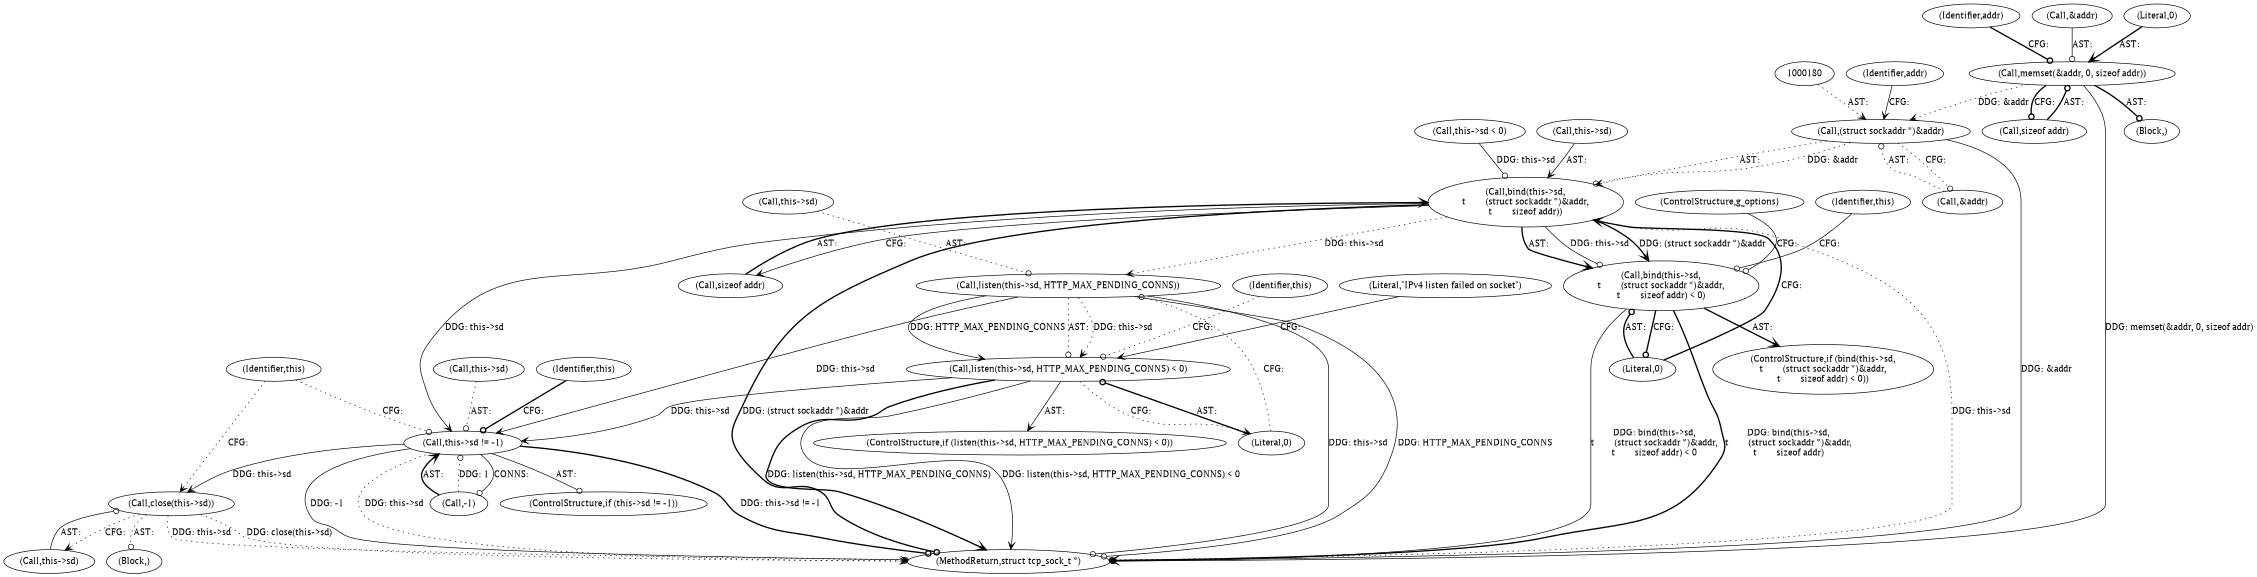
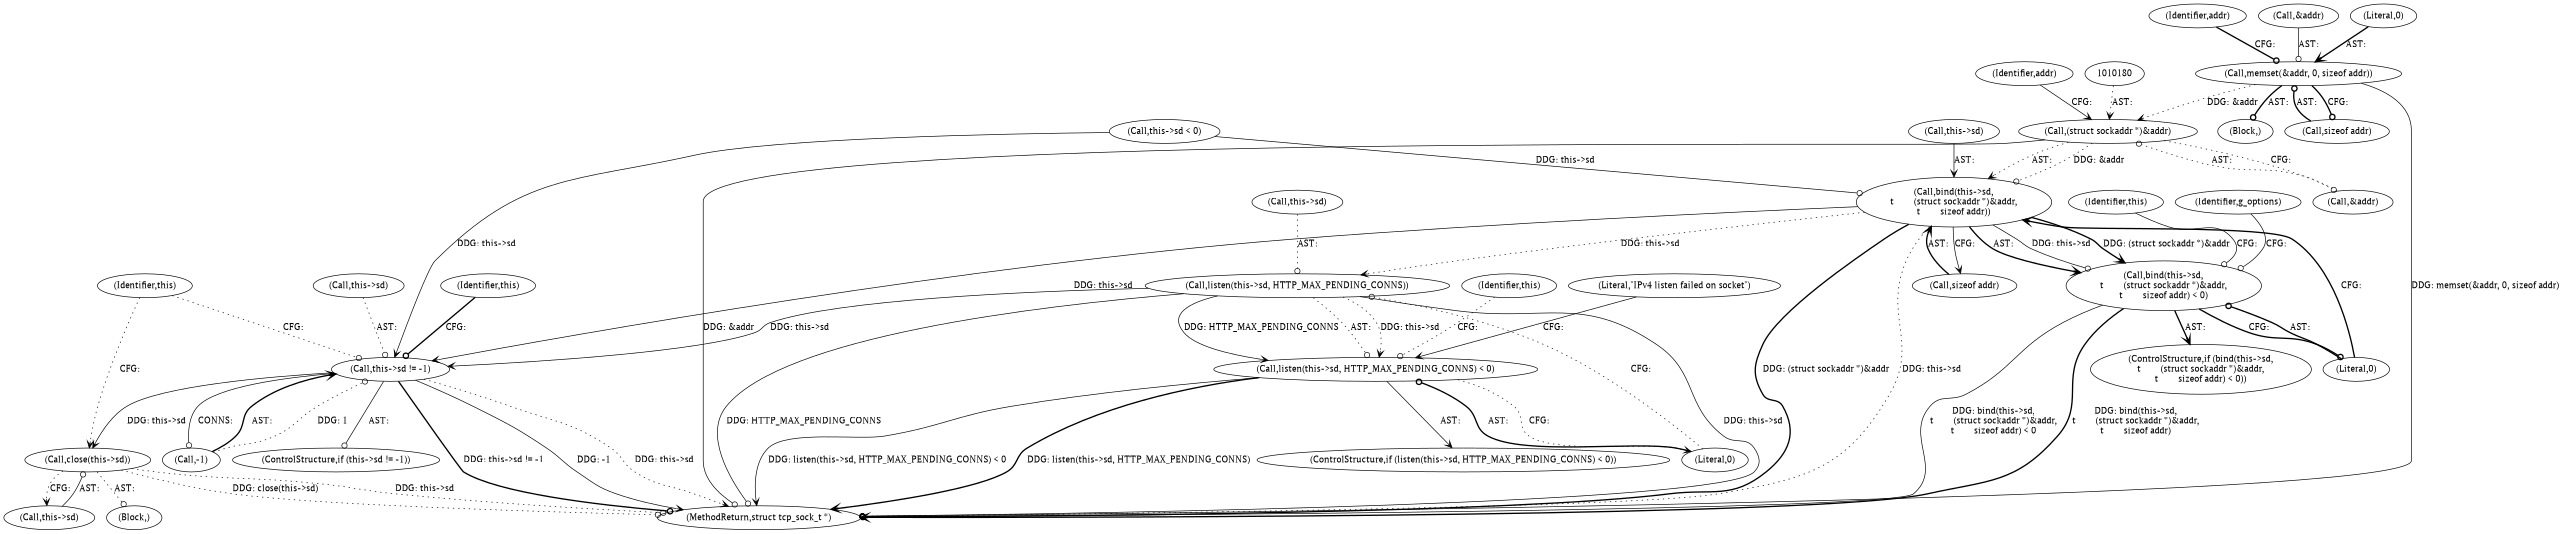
(1805, 74) -> (2115, 74)
(1720, 202) -> (2238, 202)
(737, 396) -> (710, 153)
